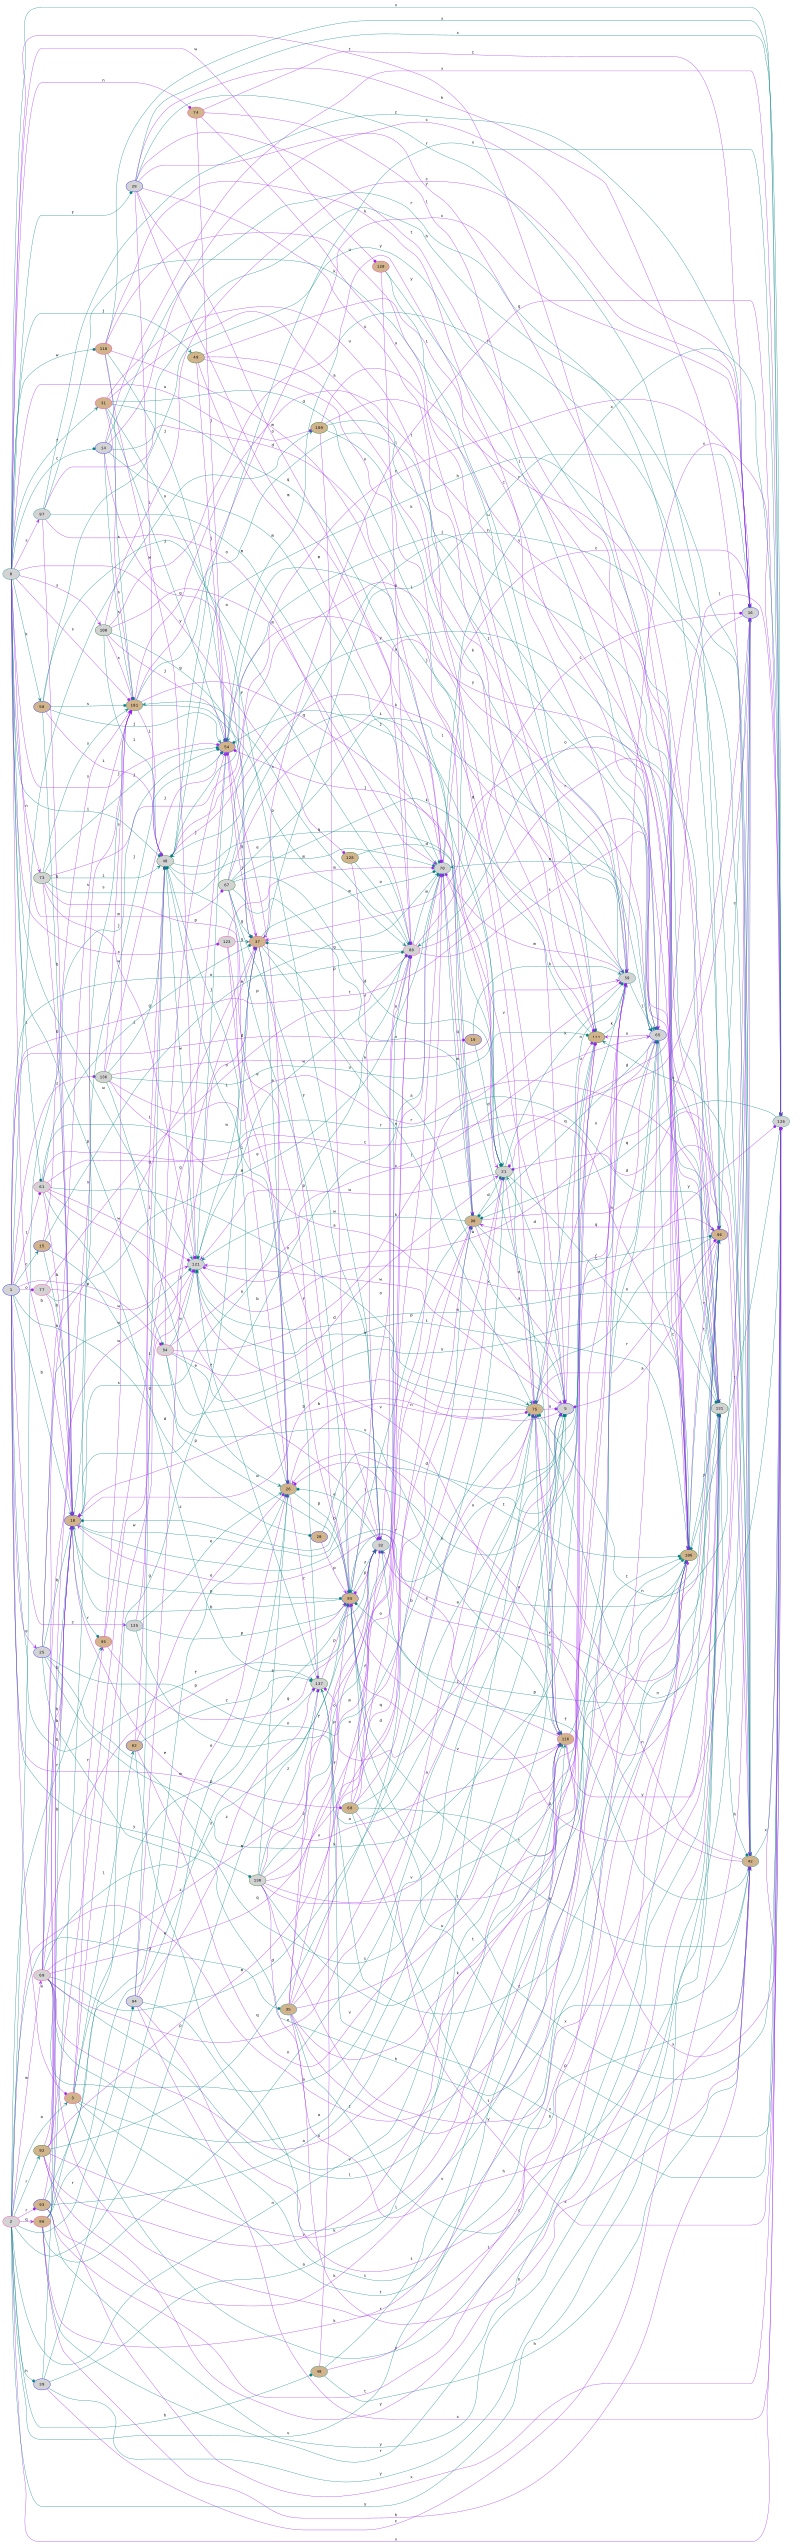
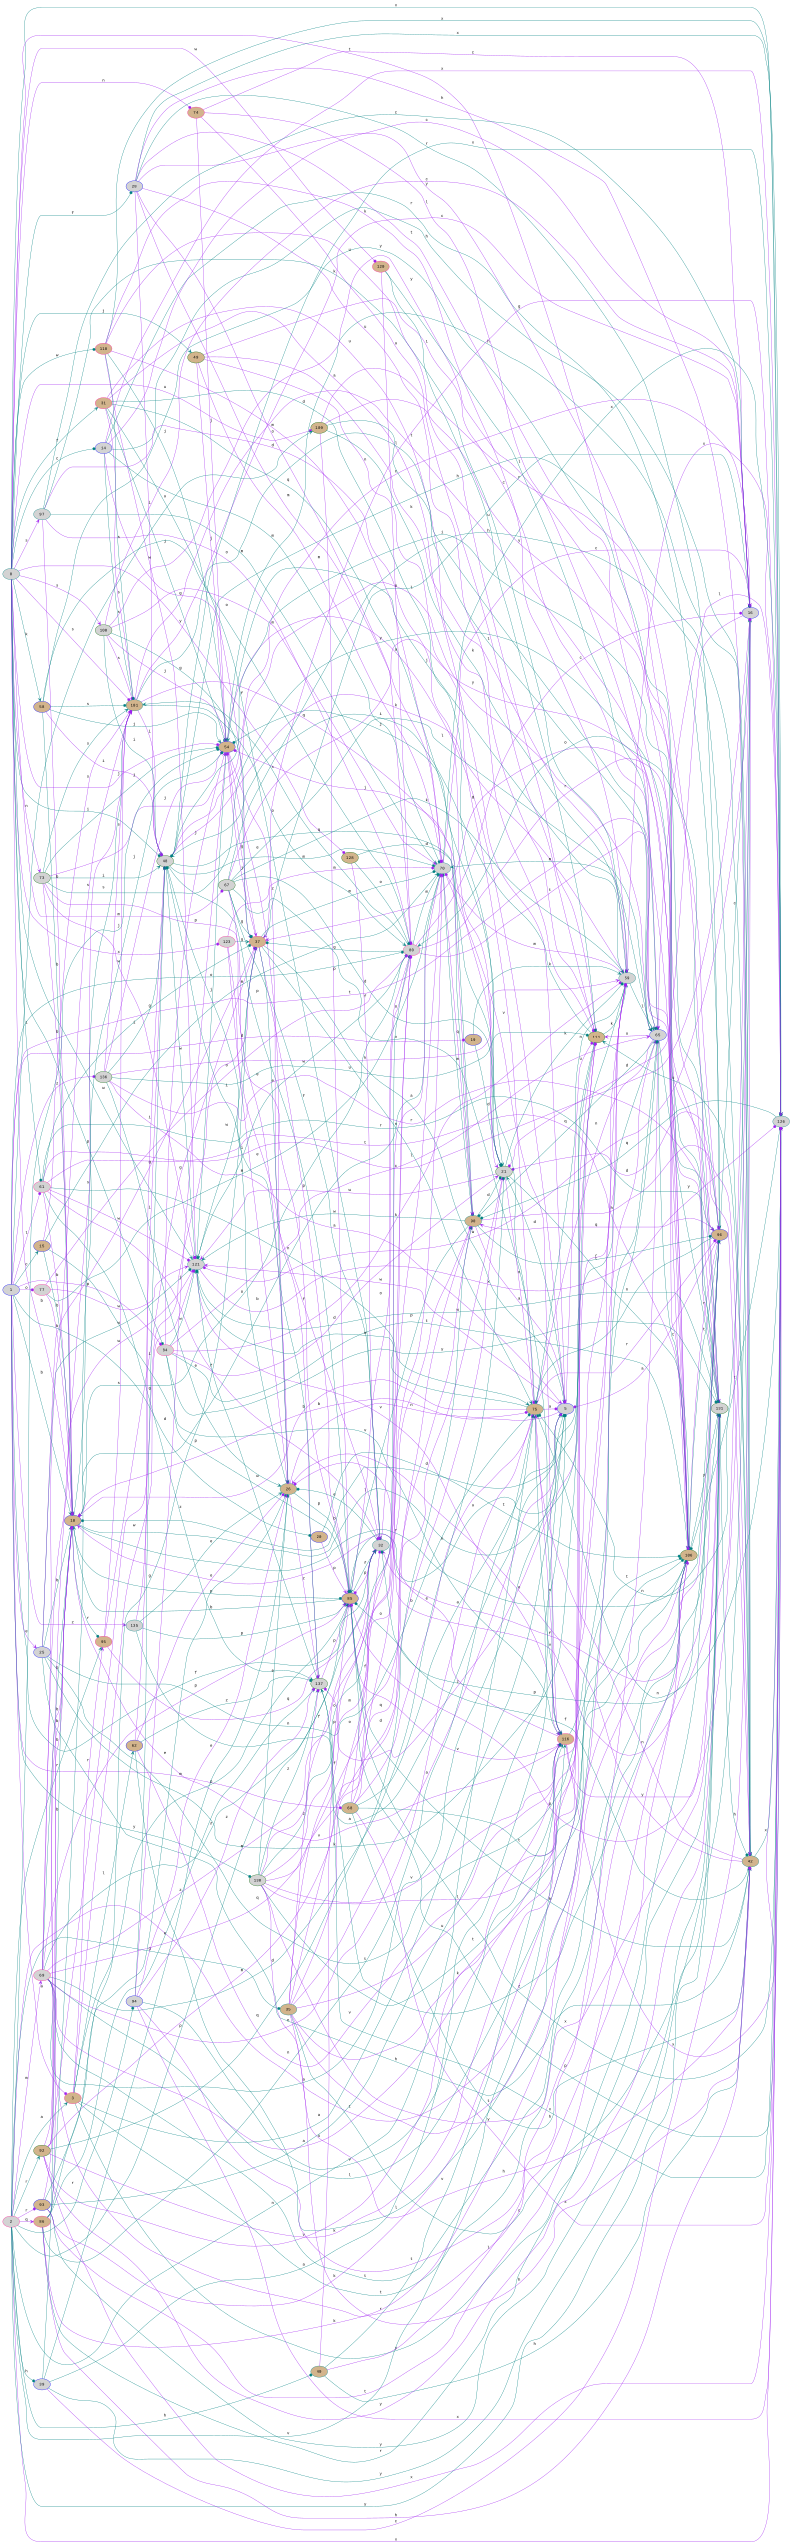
none -> (285, 1257)
